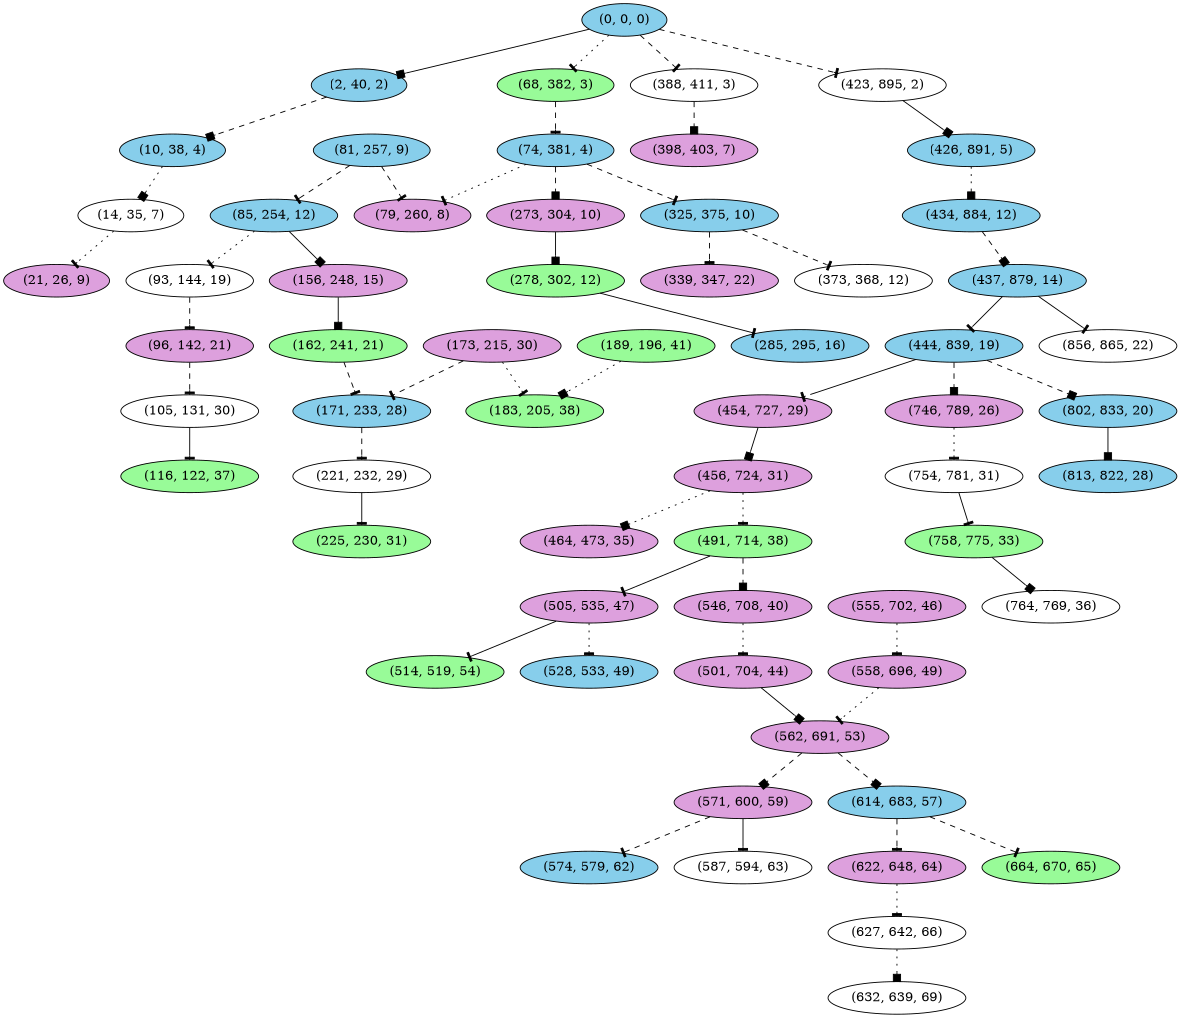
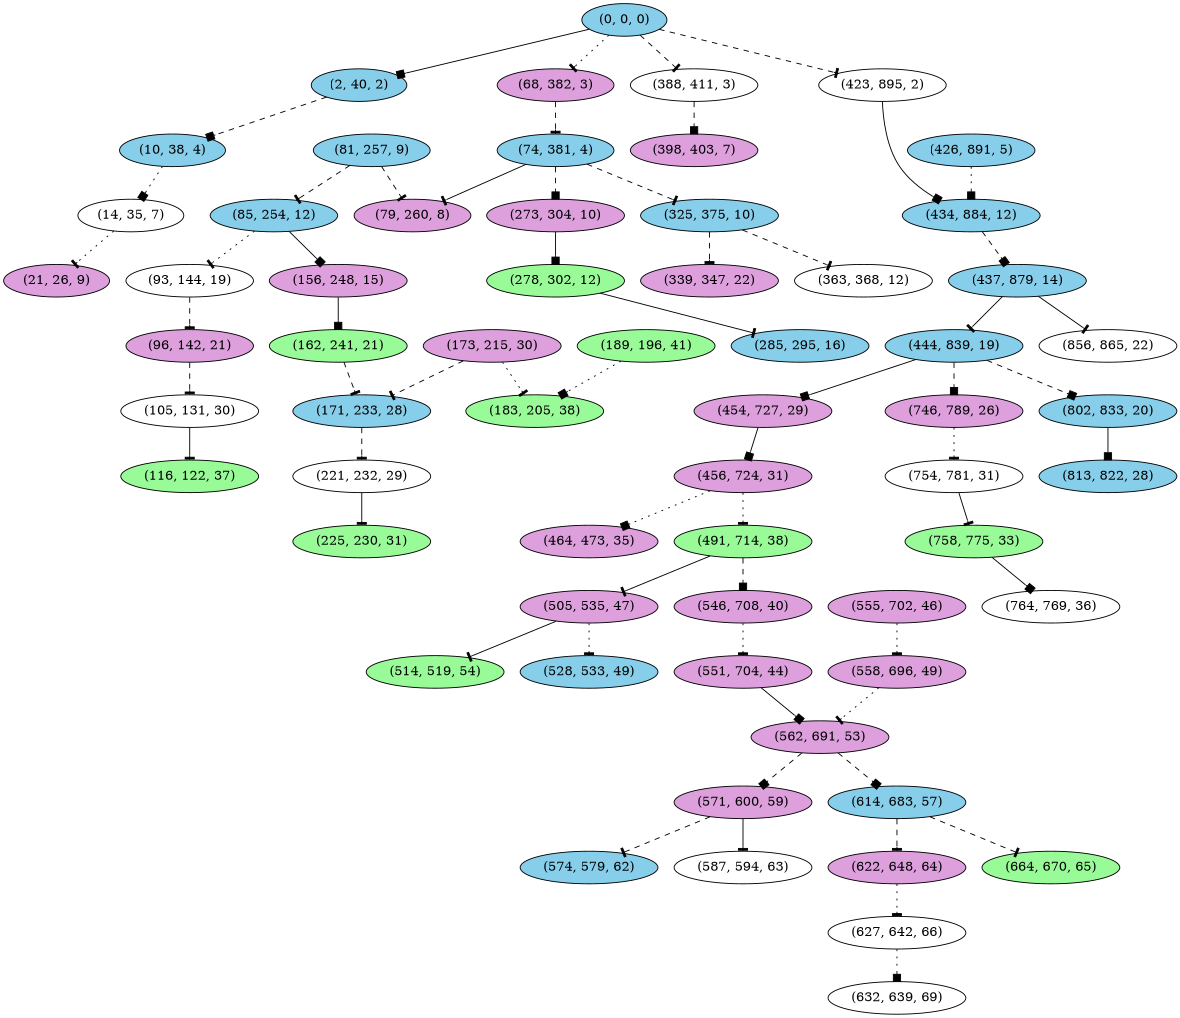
(556, 85) -> (556, 85)
(923, 115) -> (894, 156)
(486, 182) -> (486, 182)
(863, 281) -> (863, 281)
(863, 377) -> (863, 377)
(743, 672) -> (743, 672)
